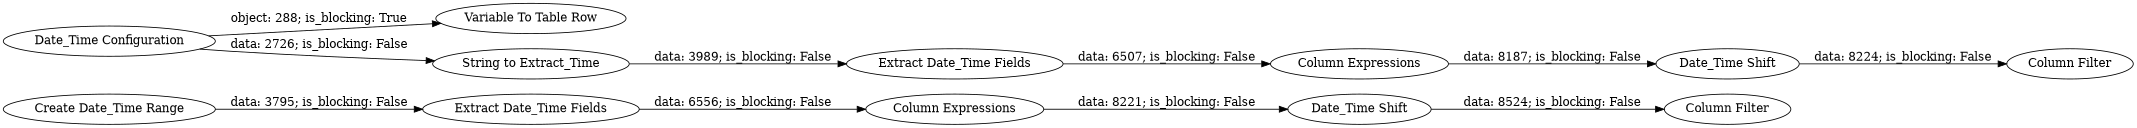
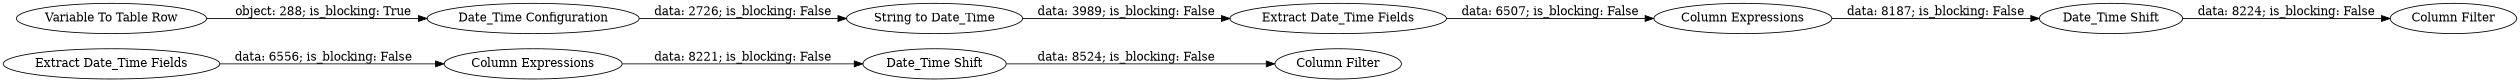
(320, 30) -> (313, 18)
(531, 64) -> (935, 18)
(109, 109) -> none
